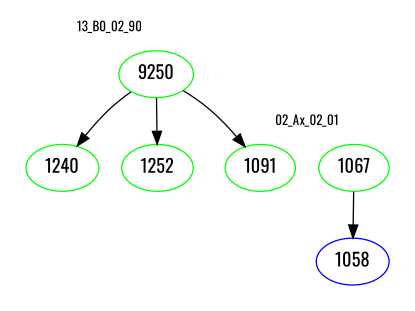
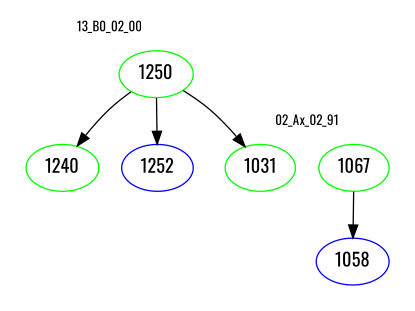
(110, 28) -> (110, 28)
(156, 74) -> (156, 74)
(307, 122) -> (307, 122)
(157, 168) -> (157, 168)
(260, 168) -> (260, 168)
